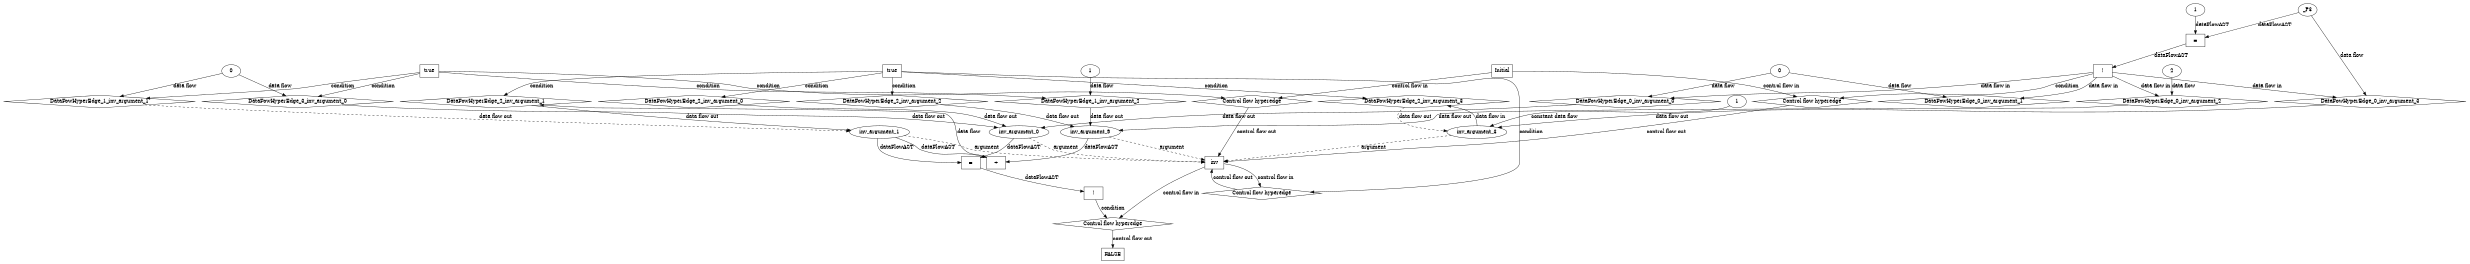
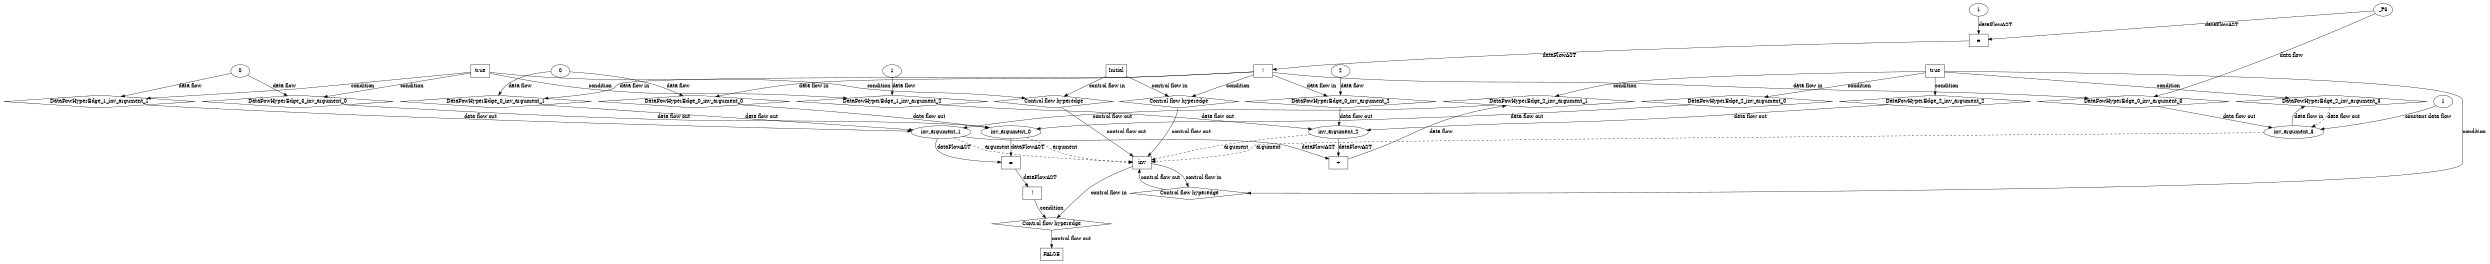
(702, 117) -> (1112, 117)
none -> (725, 117)
(496, 120) -> (526, 121)
(1090, 132) -> (1338, 132)
